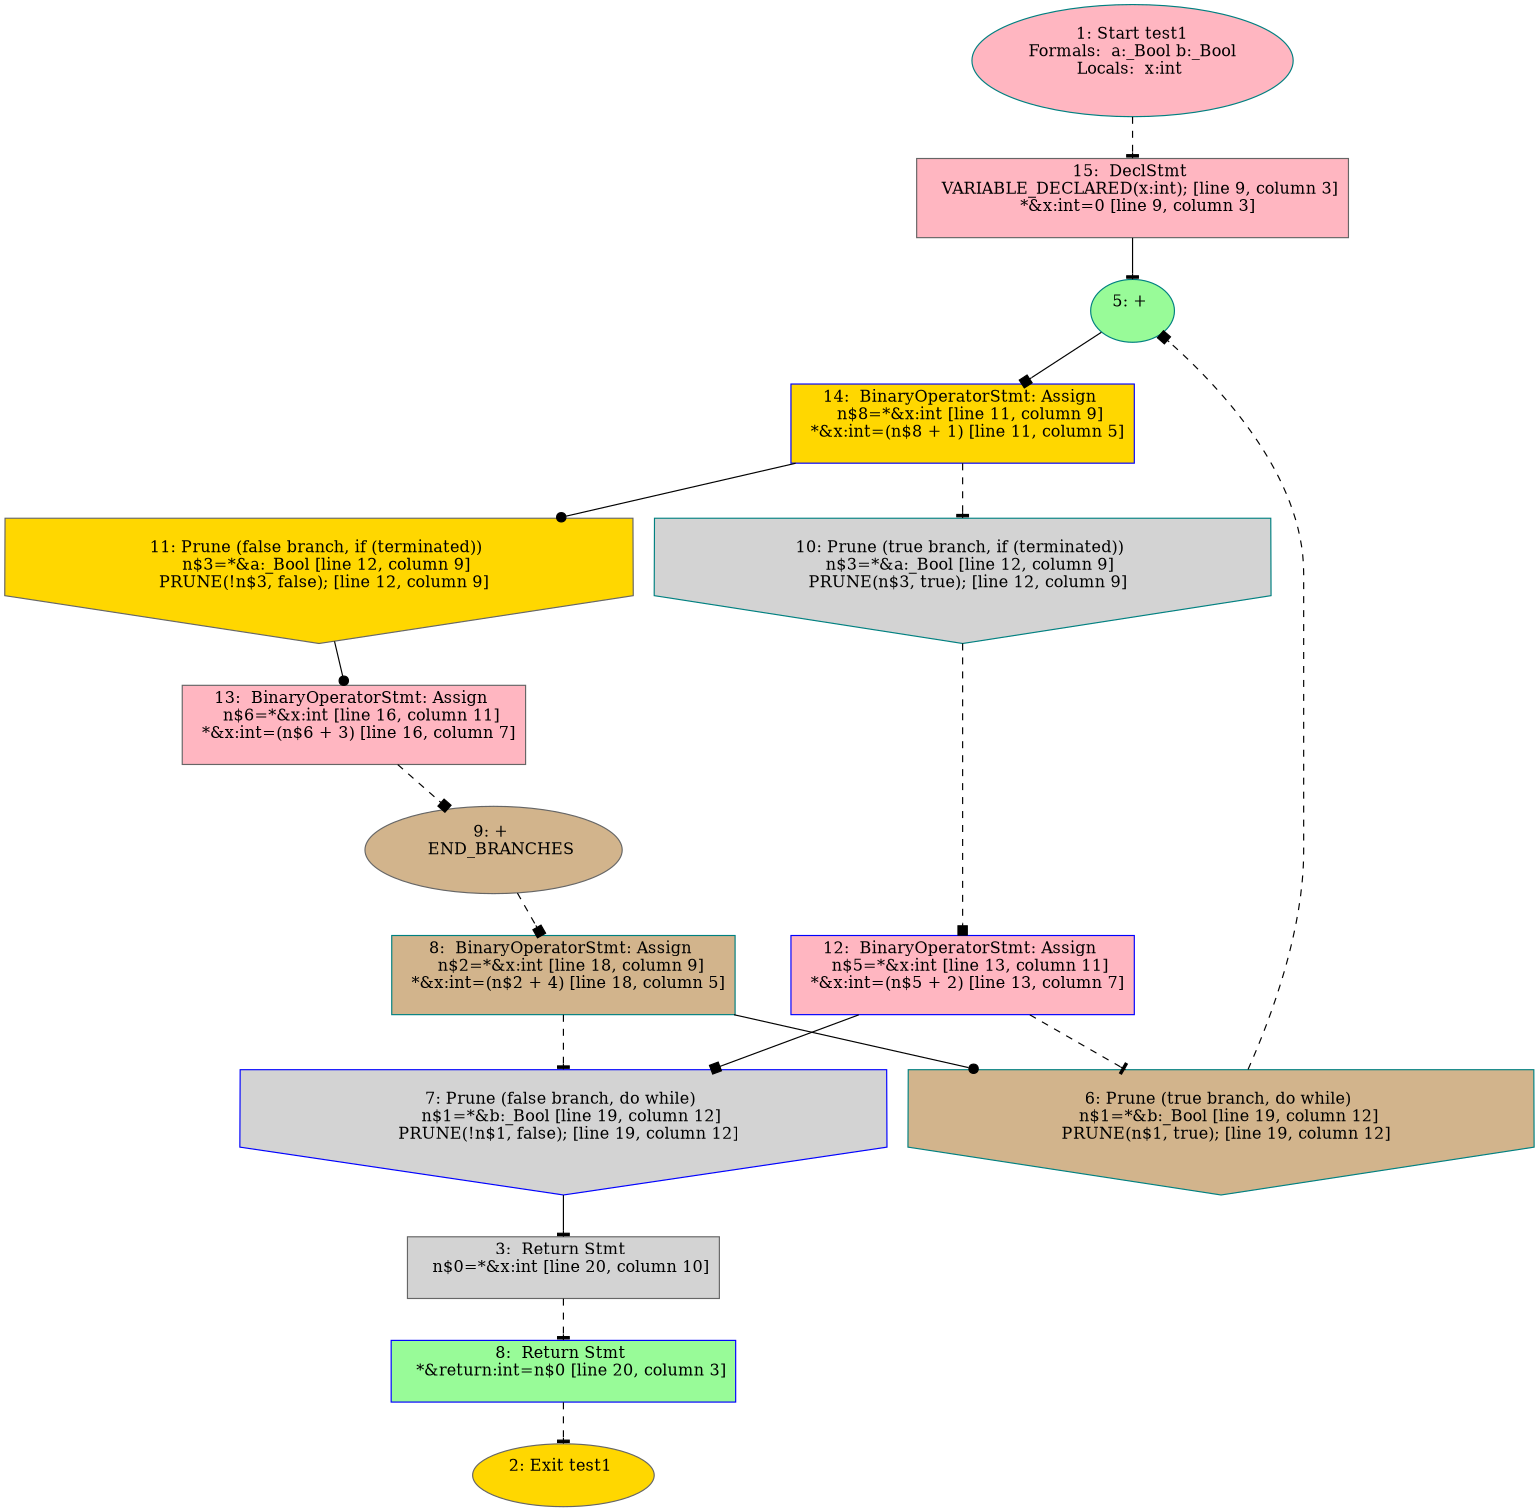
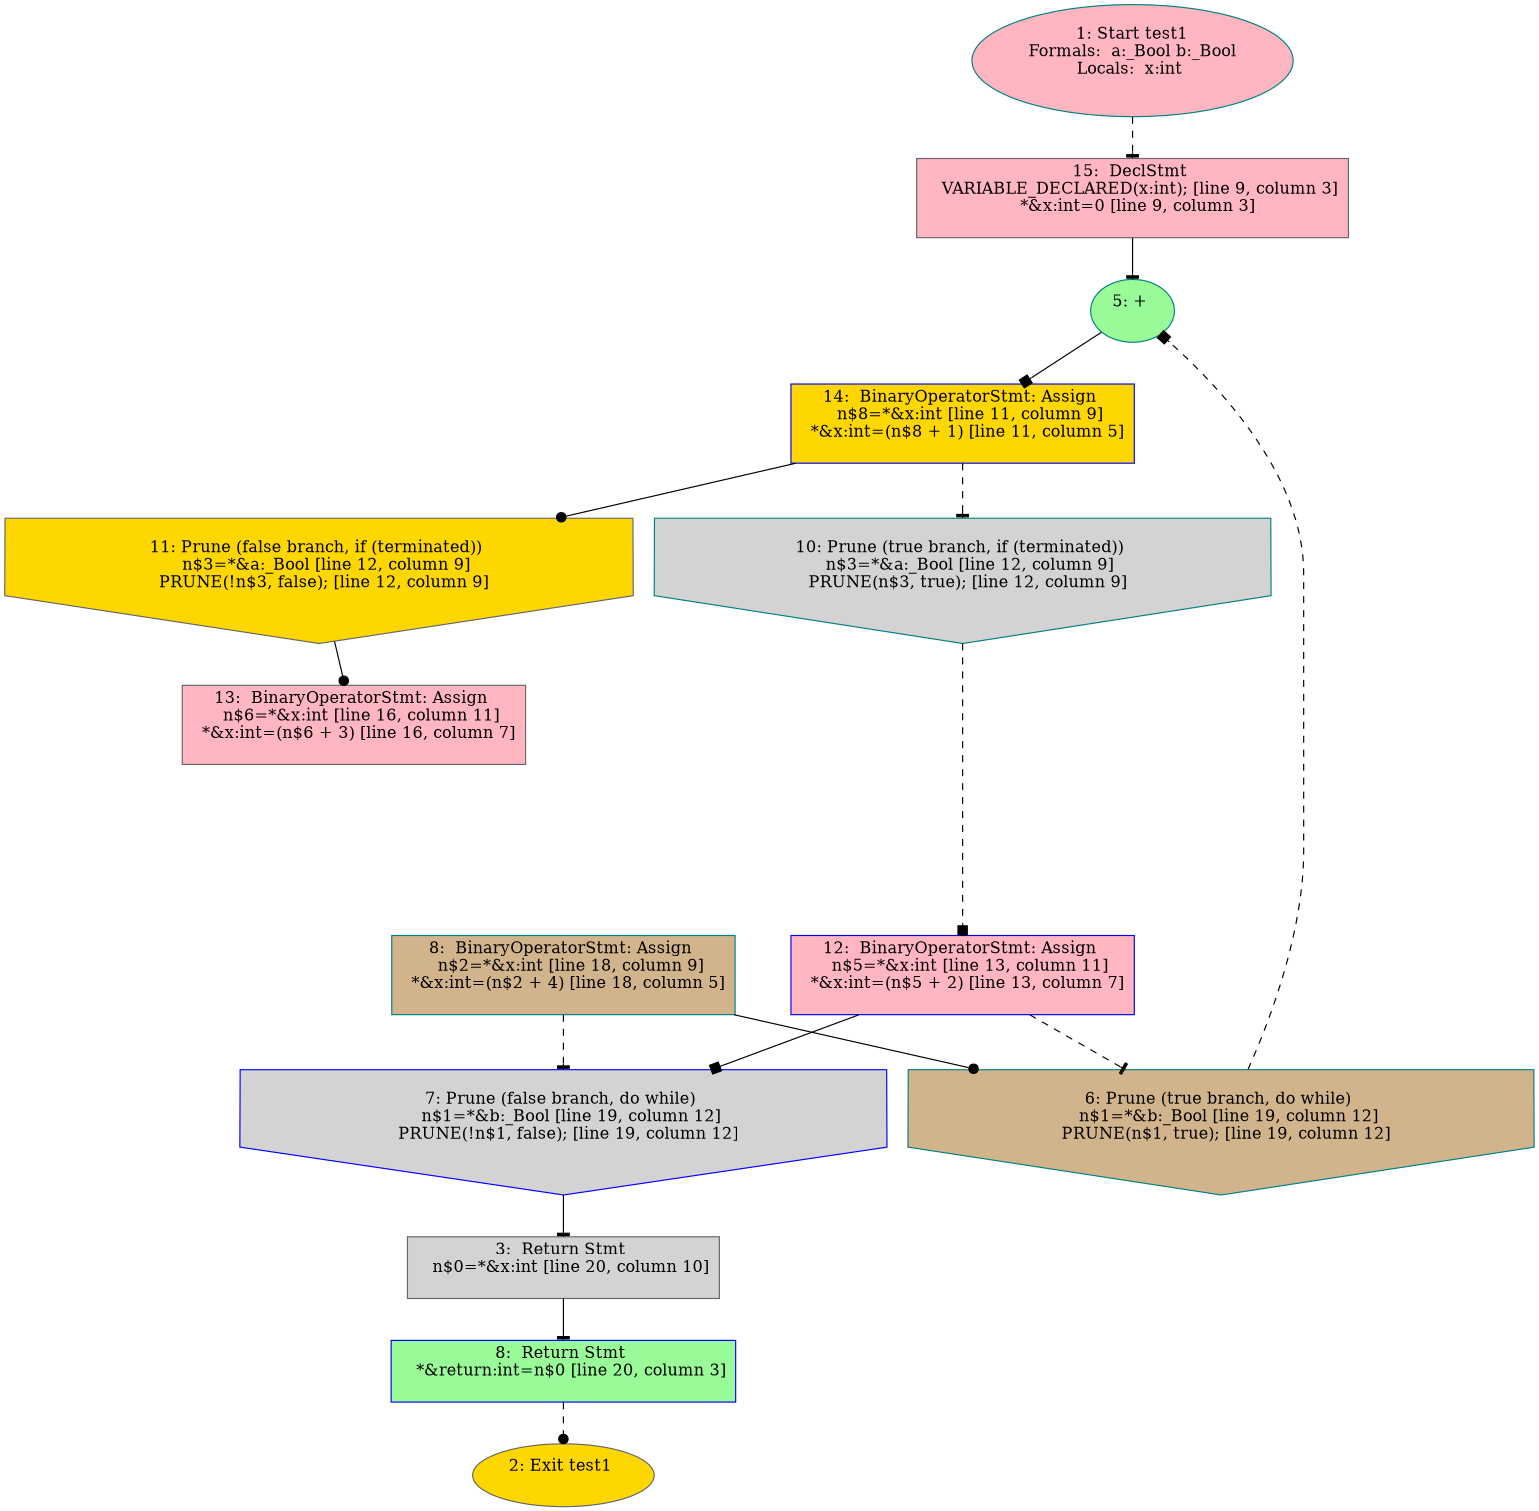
(494, 850) -> none
(563, 1316) -> (563, 1316)
(563, 1420) -> (563, 1420)
